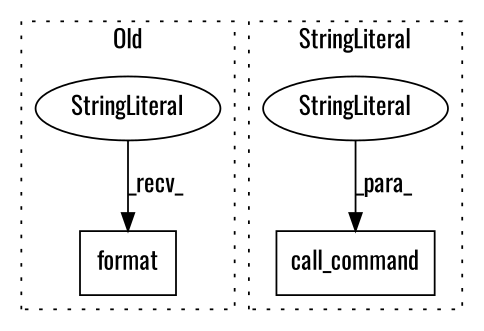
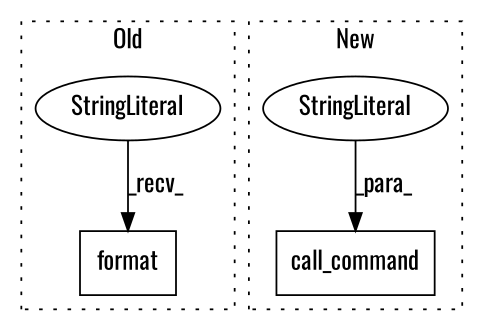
(356, 42) -> (356, 42)
